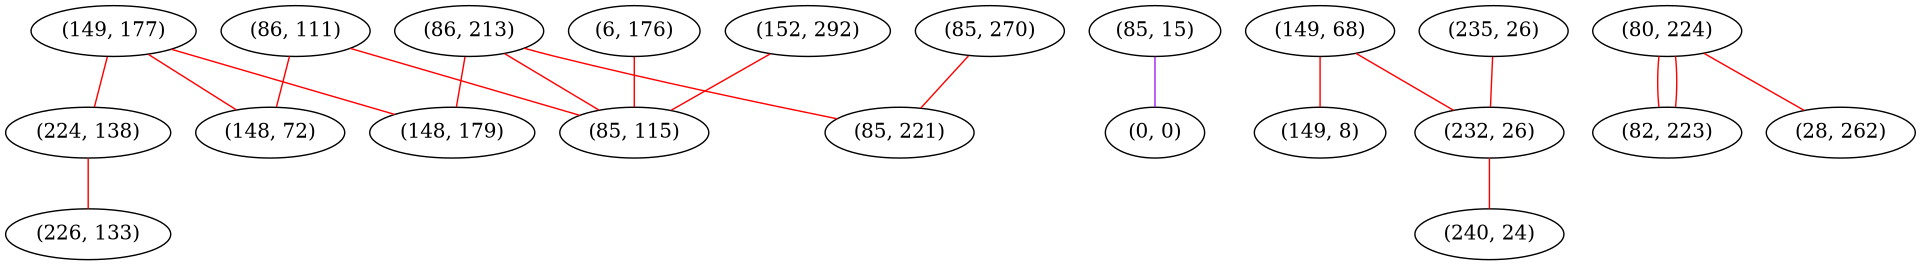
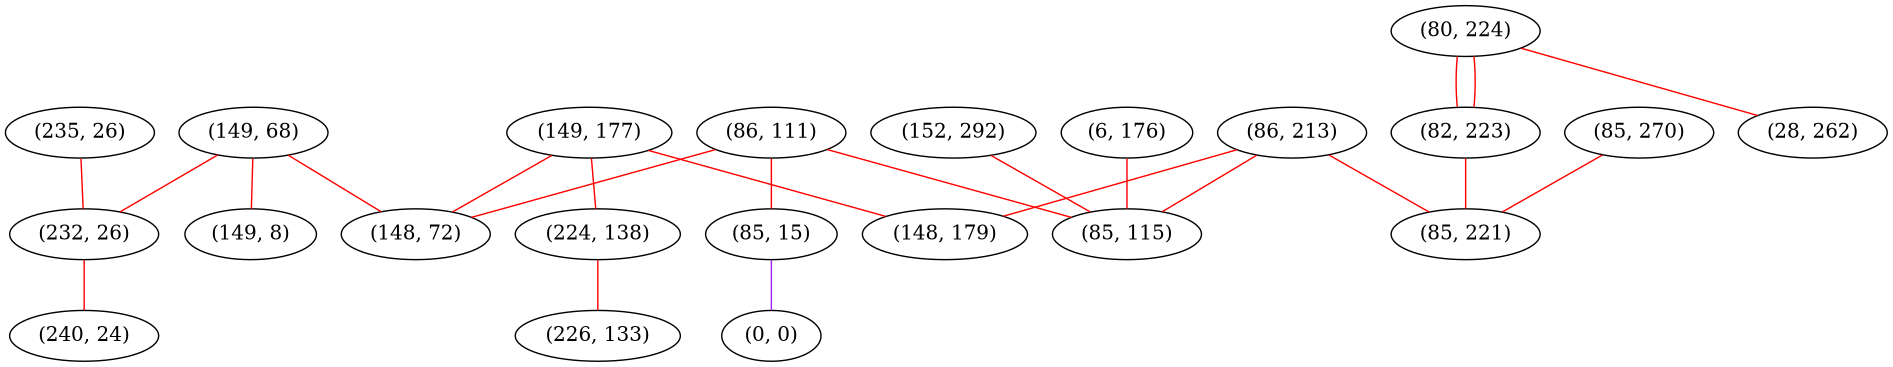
none -> (771, 175)
none -> (335, 183)
none -> (1466, 184)
